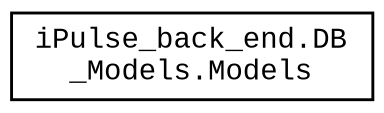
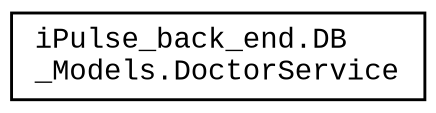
(192, 56) -> (218, 56)
